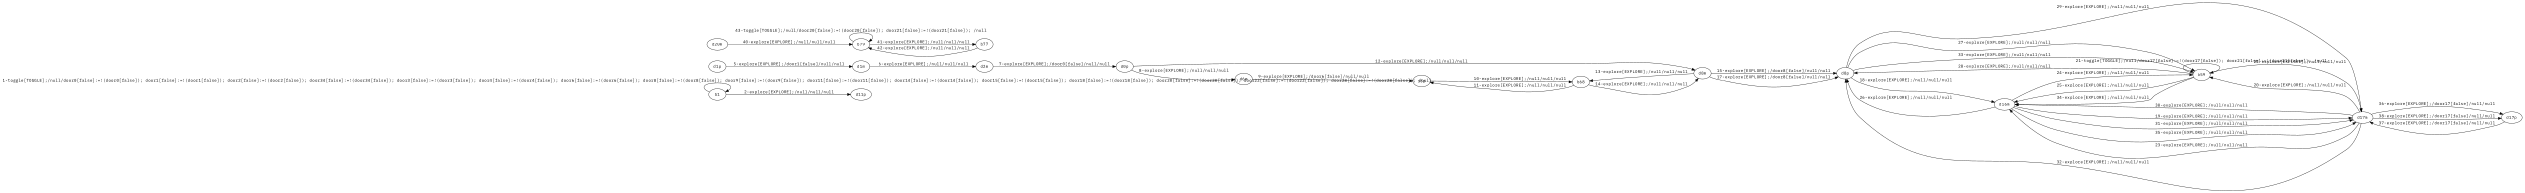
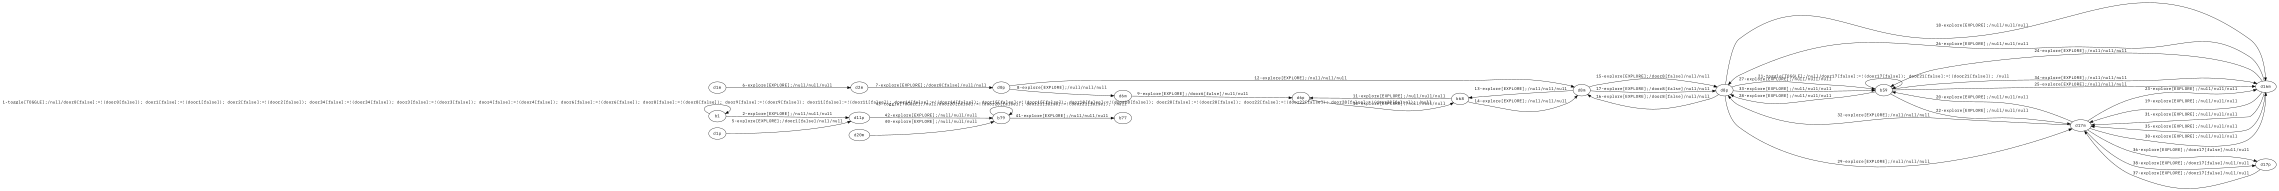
(925, 56) -> (930, 118)
(788, 67) -> (787, 131)
none -> (1655, 109)
